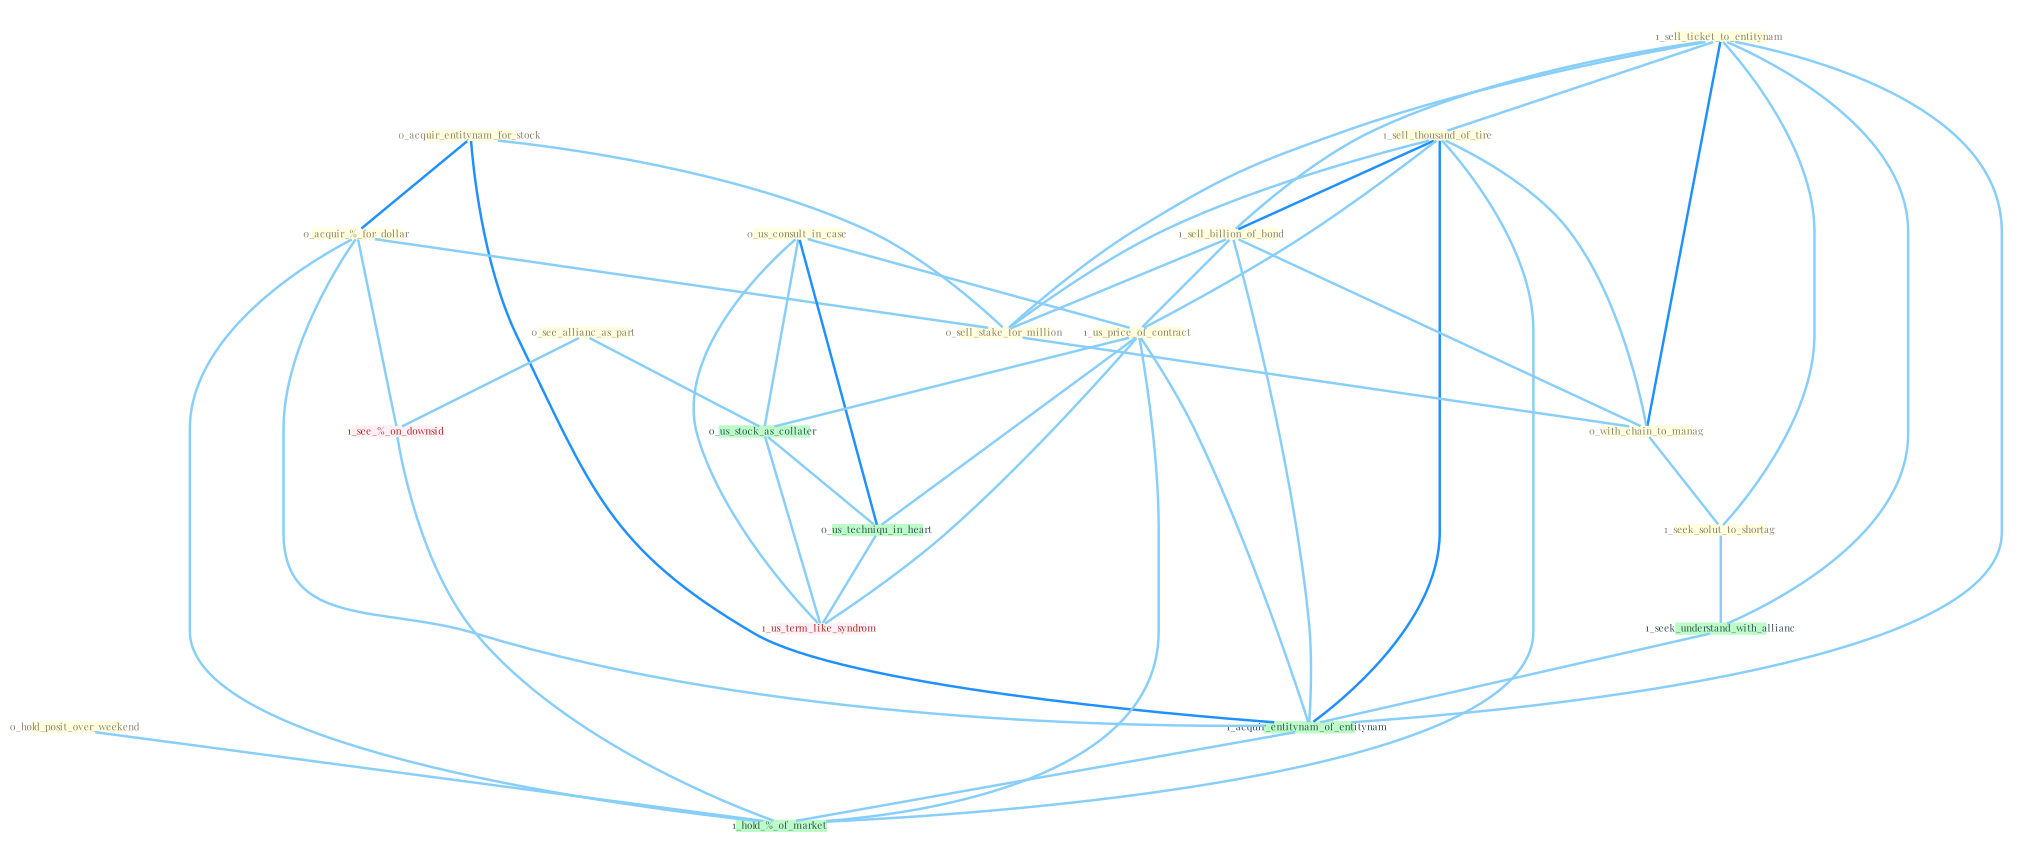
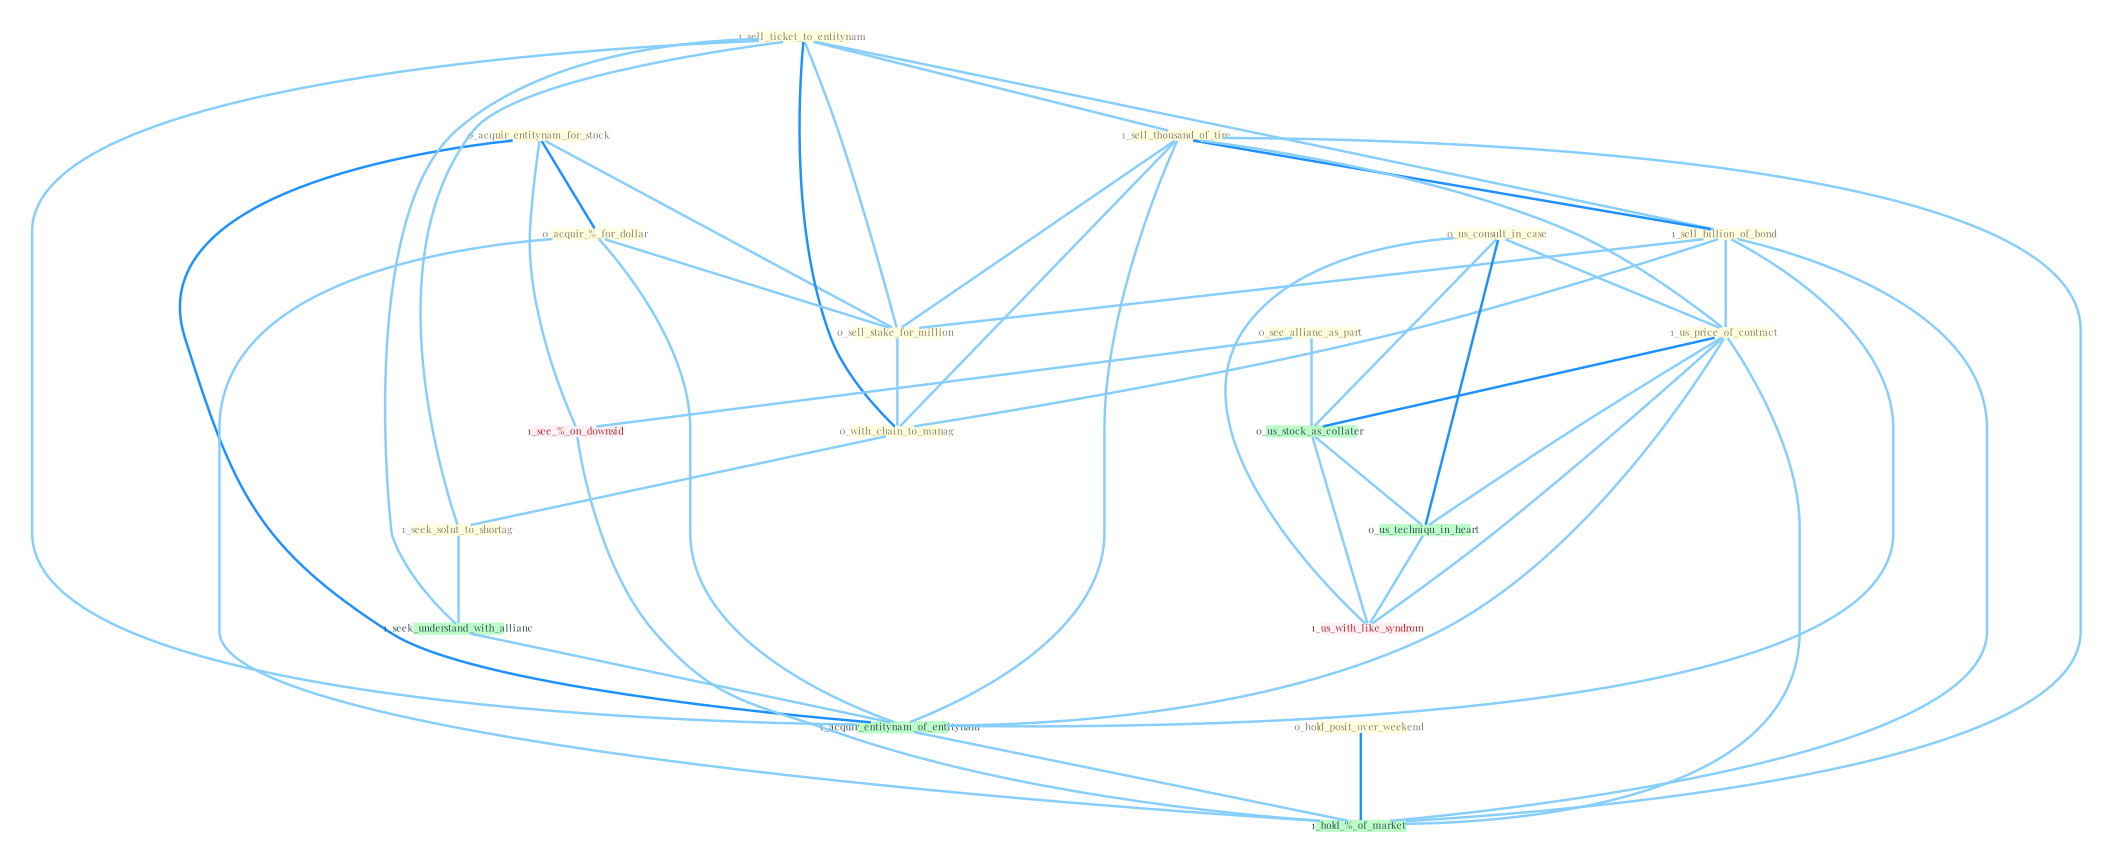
(377, 333) -> (533, 287)
(952, 382) -> (1519, 382)
(1440, 454) -> (1104, 475)
(821, 629) -> (1368, 629)
none -> (1960, 679)
(379, 770) -> (1361, 777)
